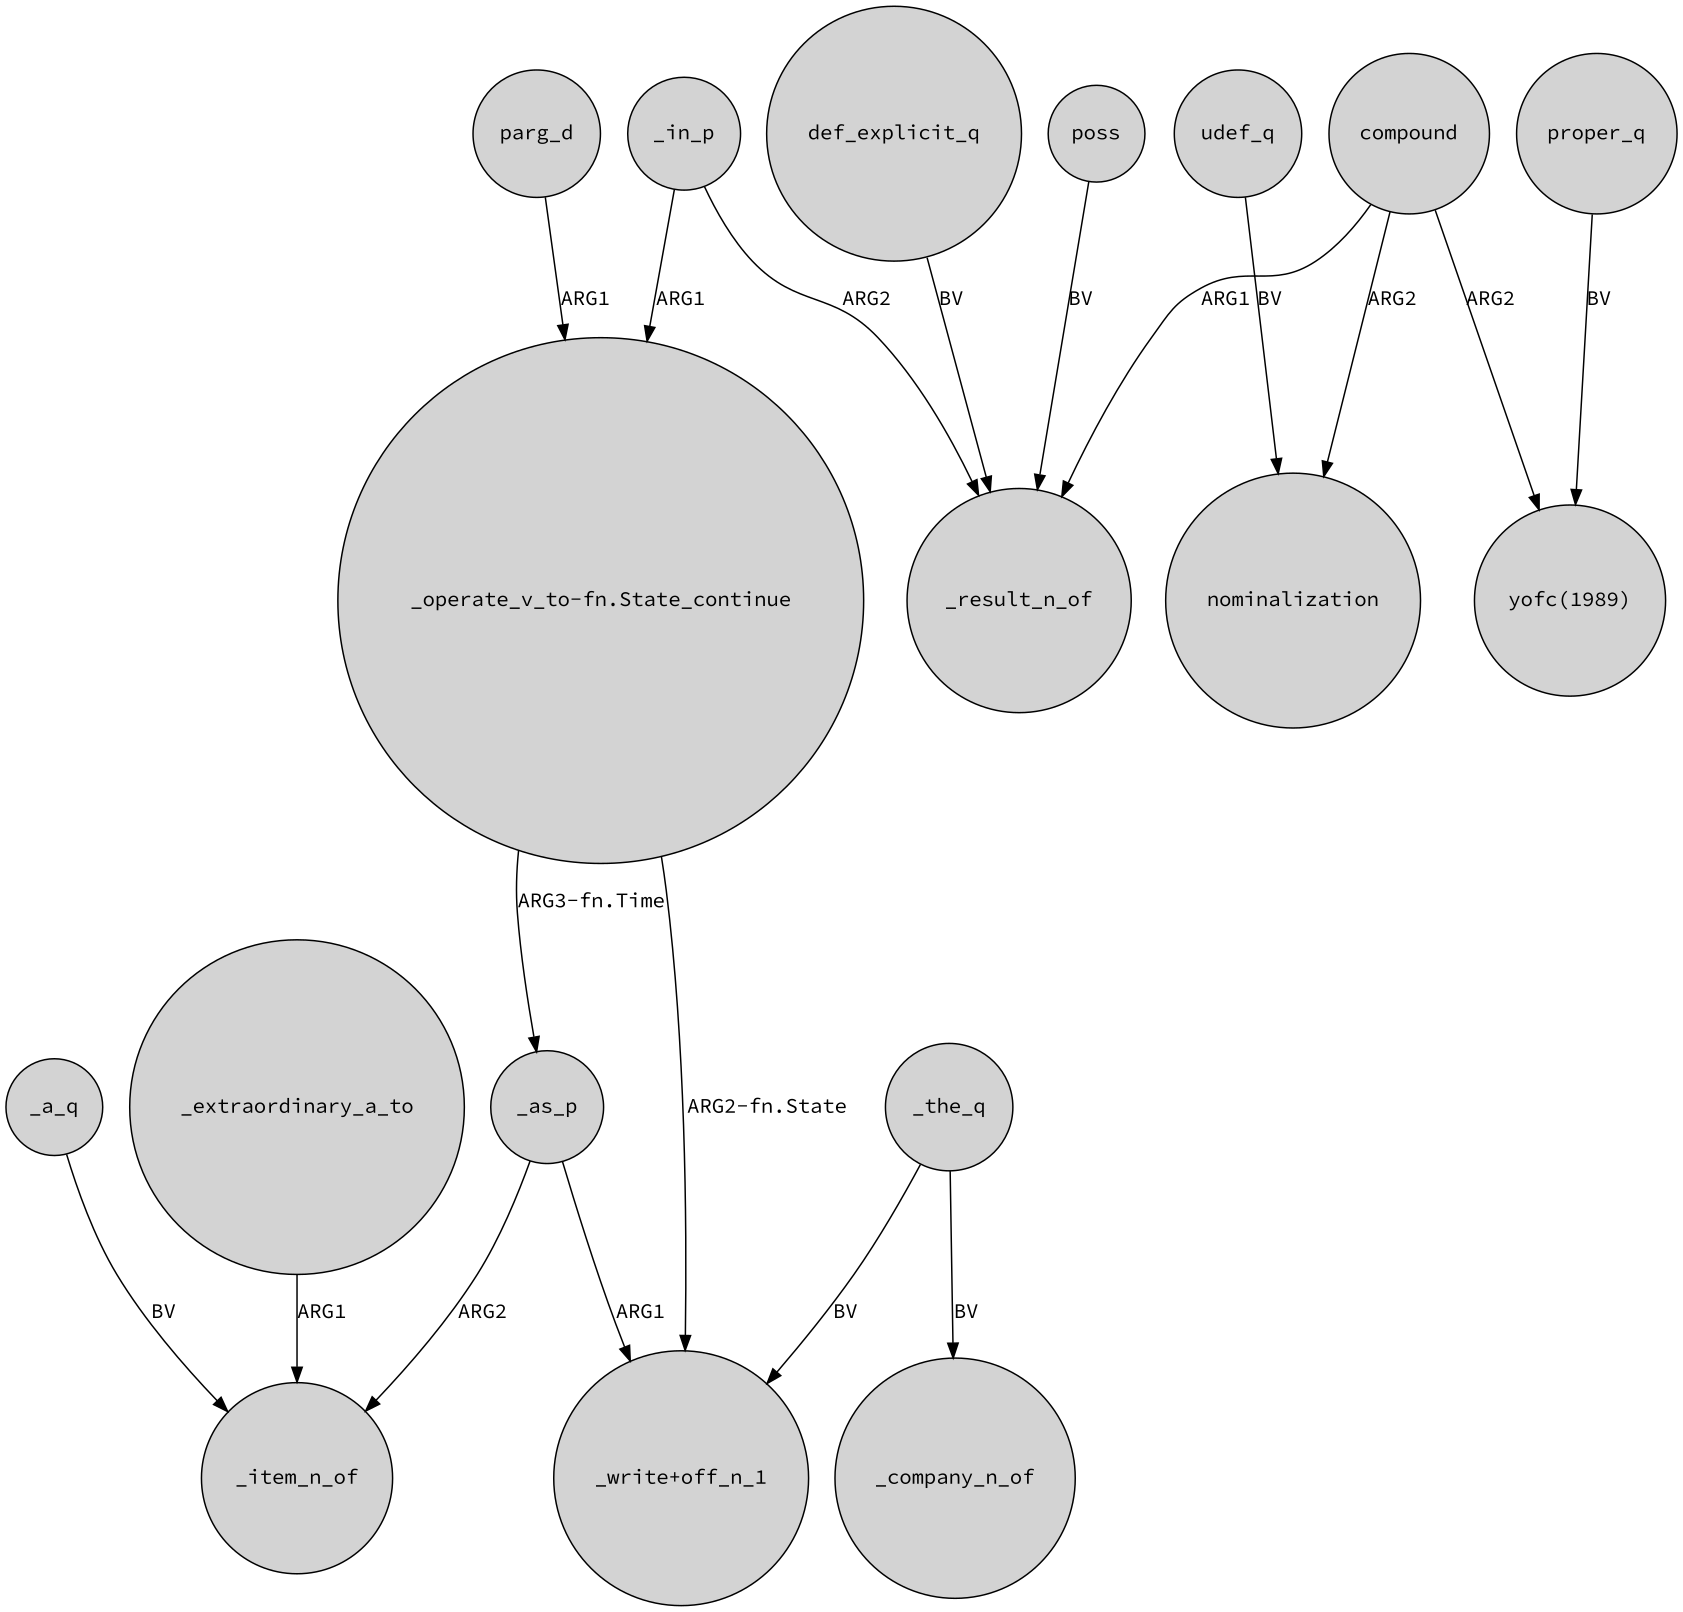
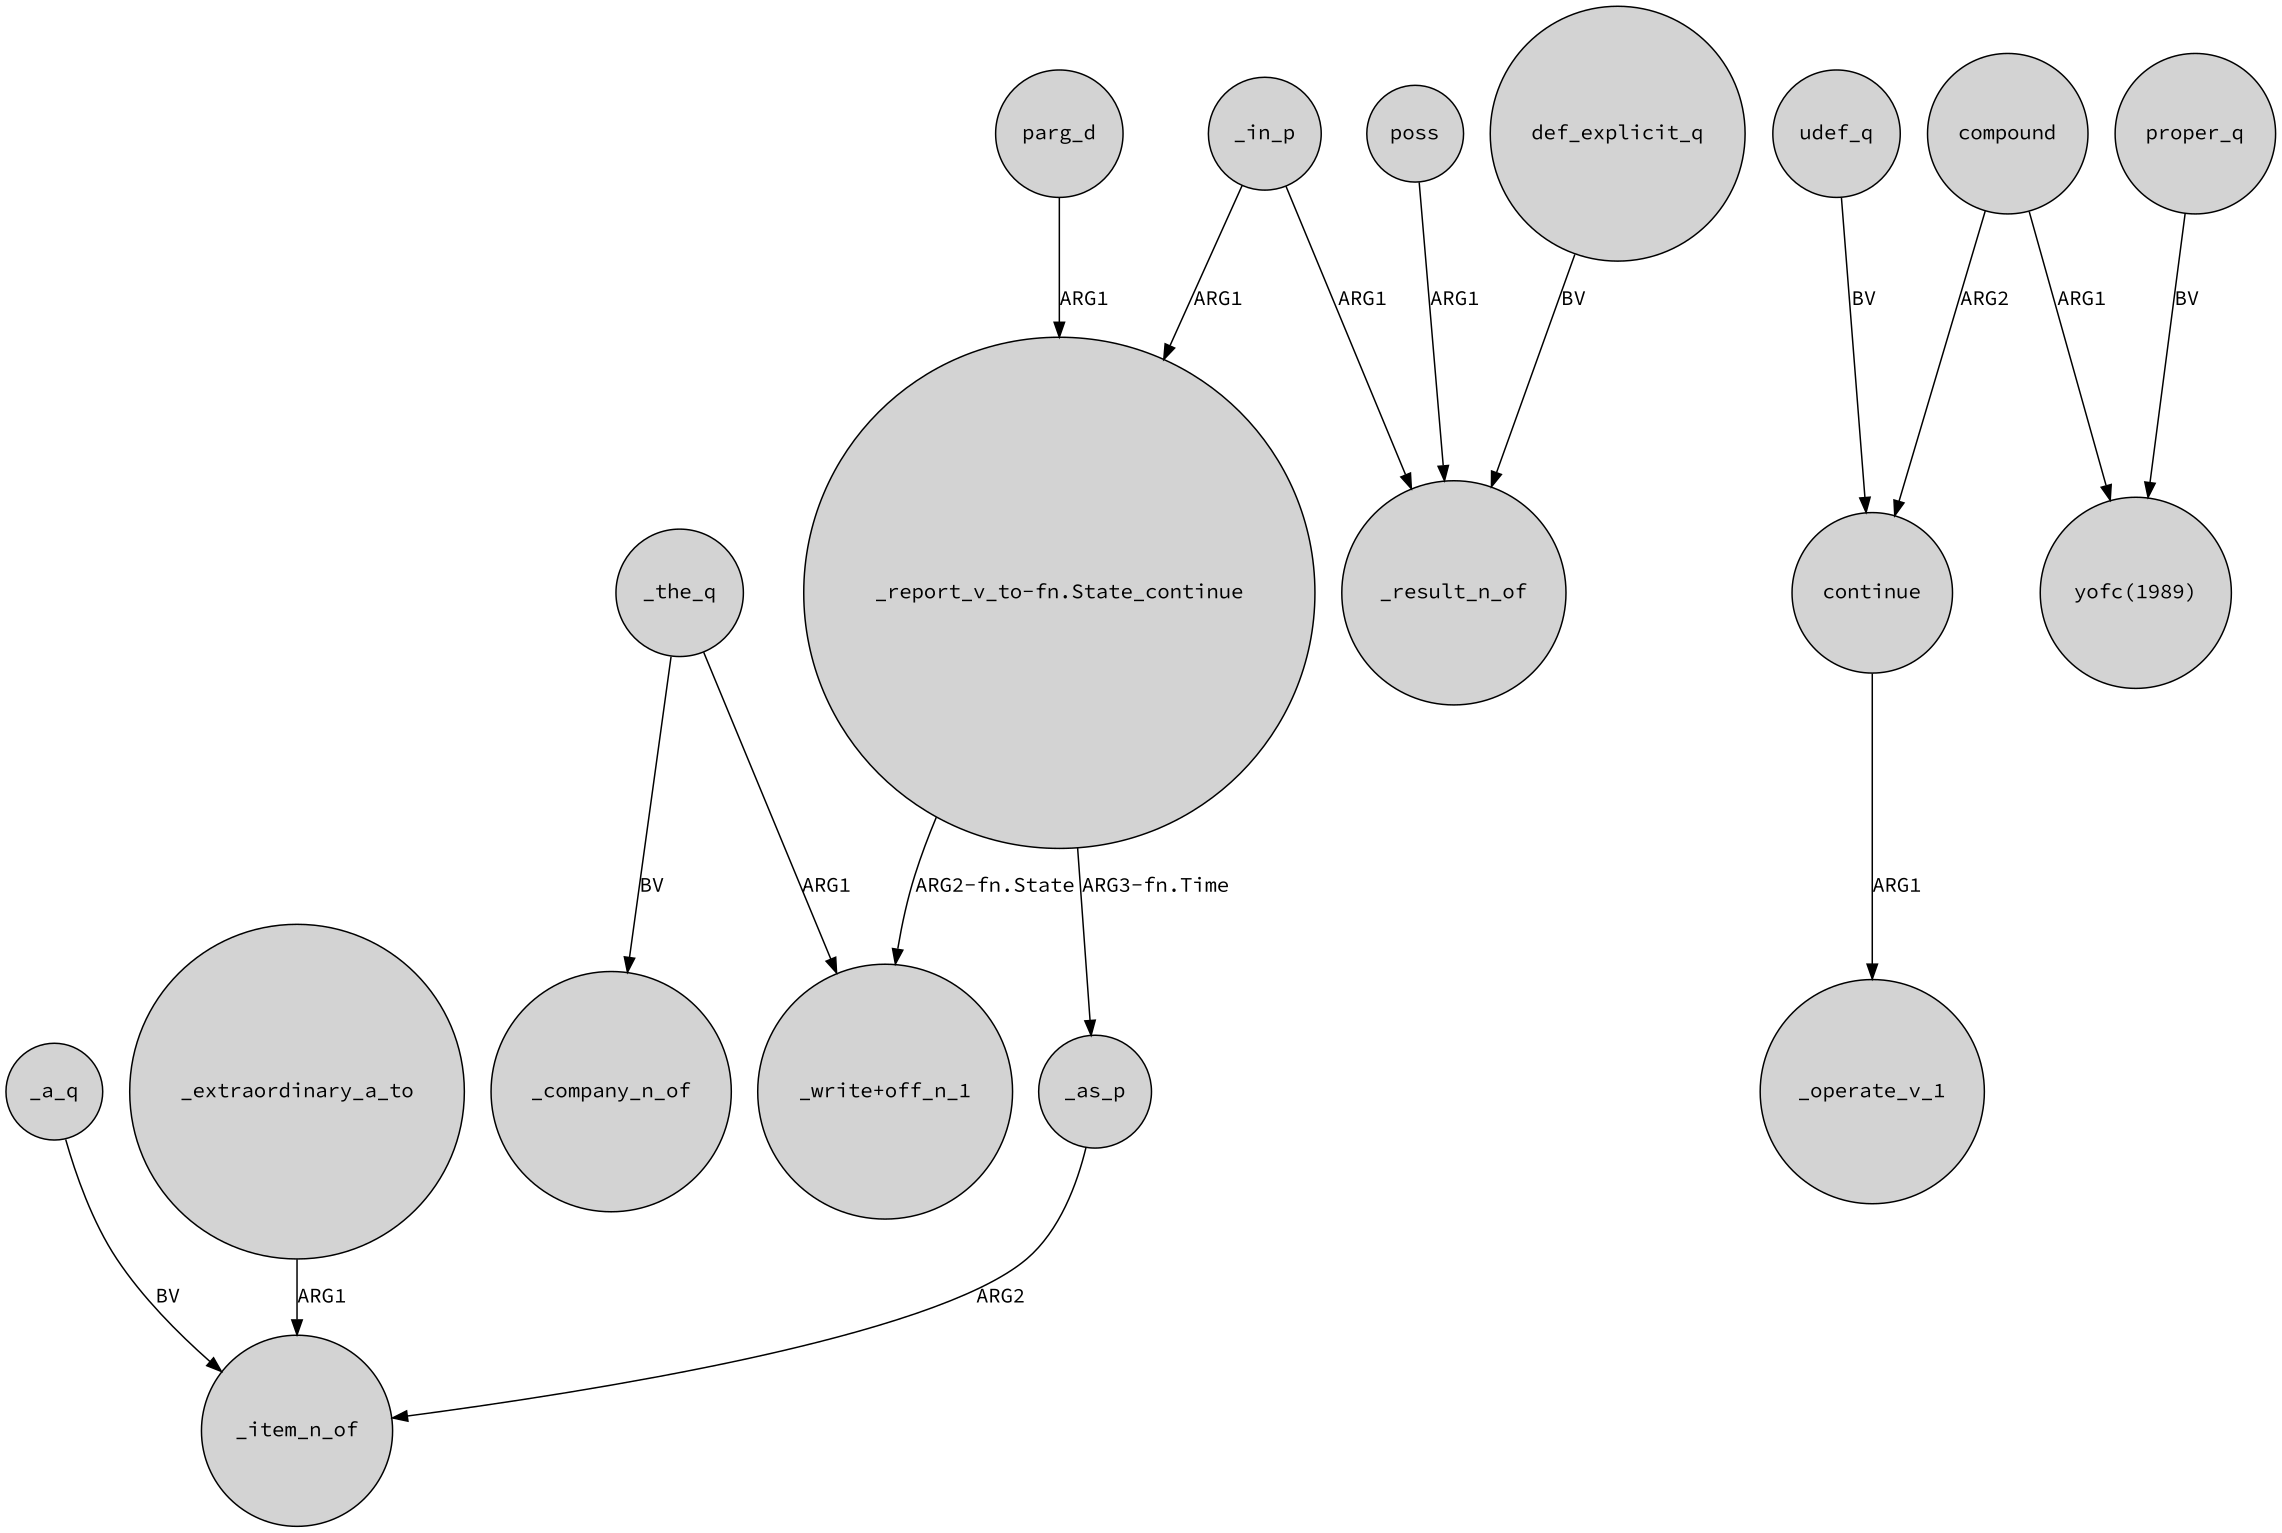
(867, 299) -> (1363, 299)
(1081, 299) -> (1455, 299)
(1184, 299) -> none
(1491, 299) -> (2082, 299)
(601, 601) -> (1059, 593)
(1293, 601) -> (1872, 593)
none -> (1872, 1092)
(592, 1255) -> none
(846, 1312) -> (827, 886)
